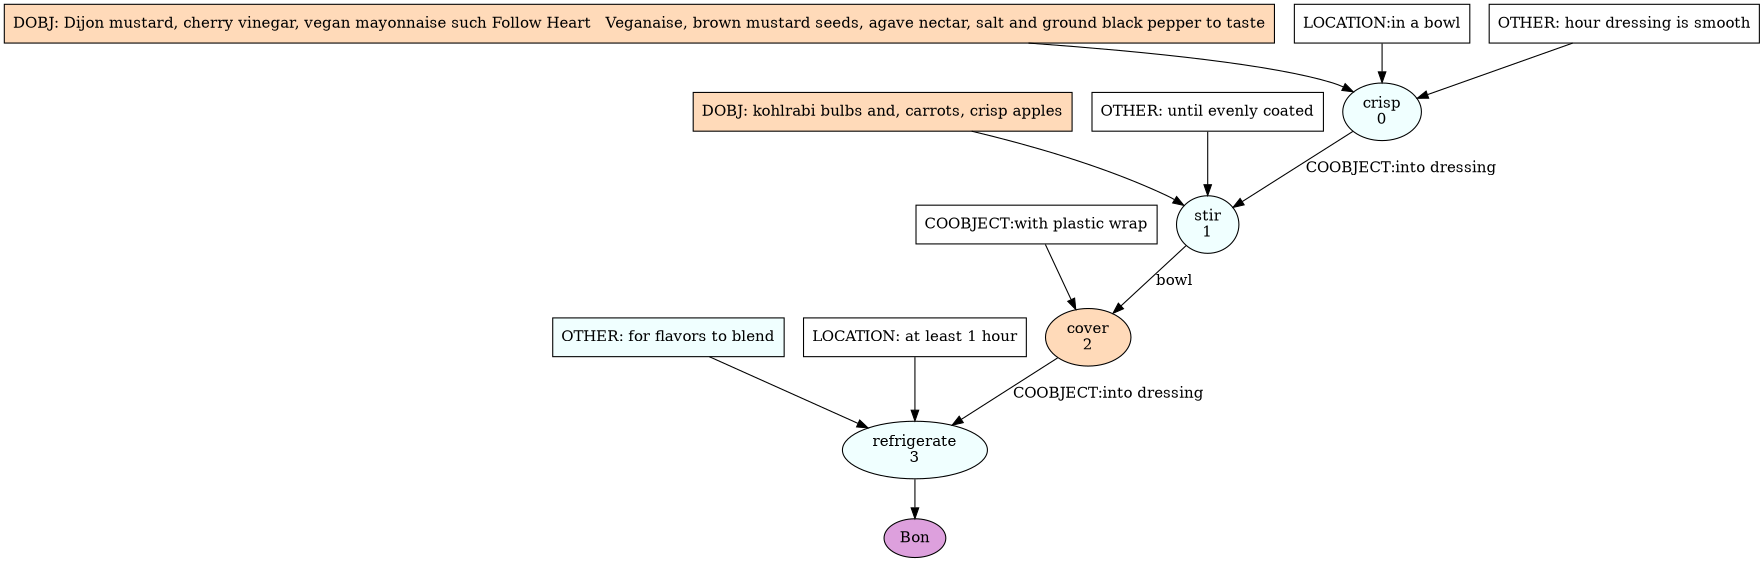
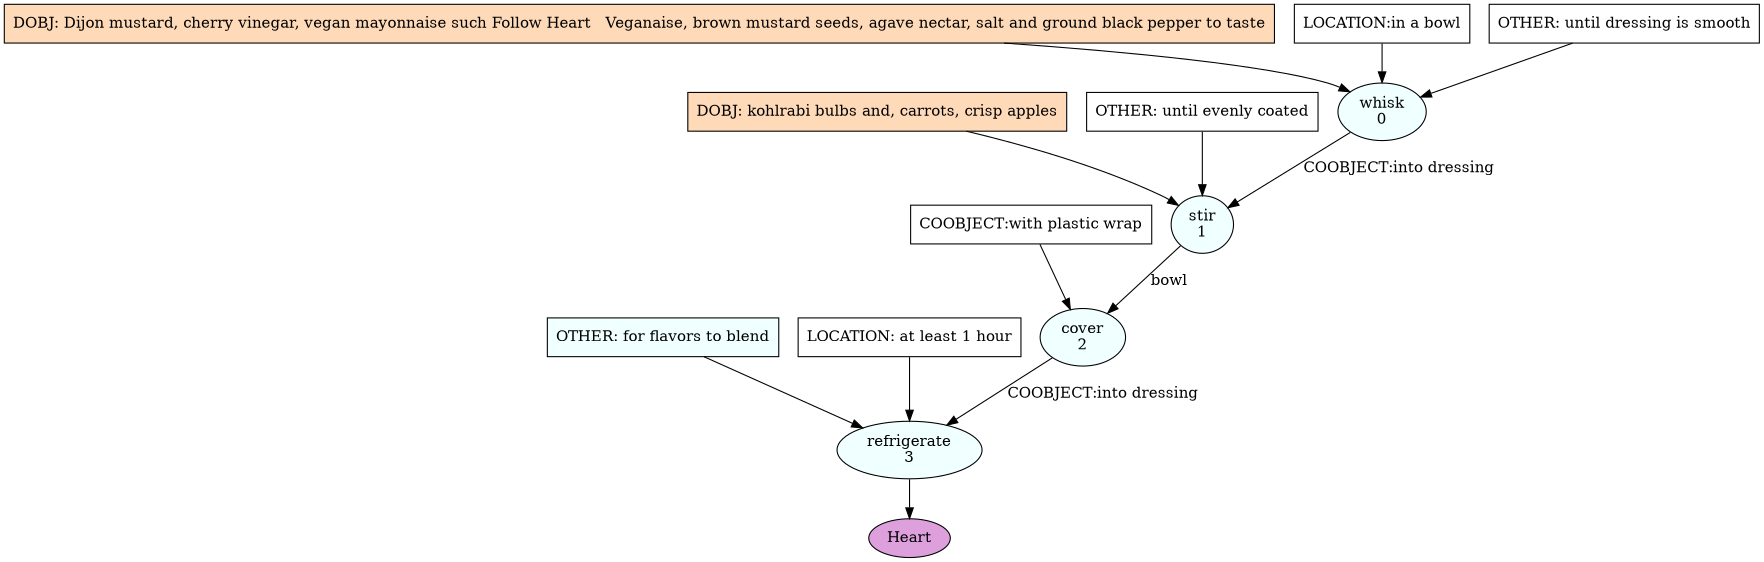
(1624, 24) -> (1624, 24)
(1382, 112) -> (1382, 112)
(1088, 337) -> (1083, 337)
(915, 538) -> (910, 538)
